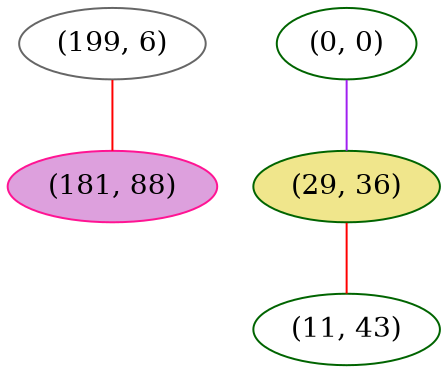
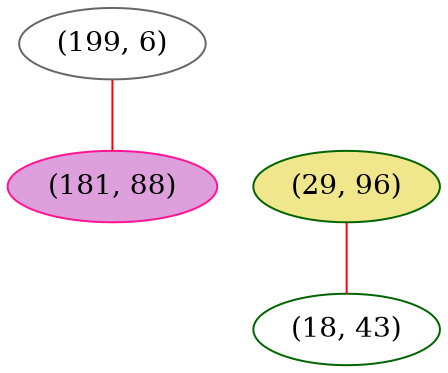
(347, 44) -> none
(347, 187) -> (347, 187)
(347, 329) -> (347, 329)
